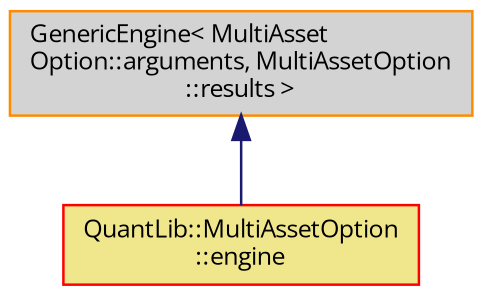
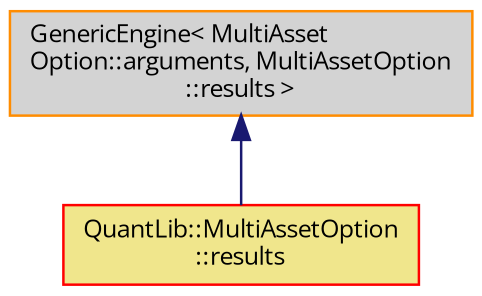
(241, 245) -> (241, 245)
